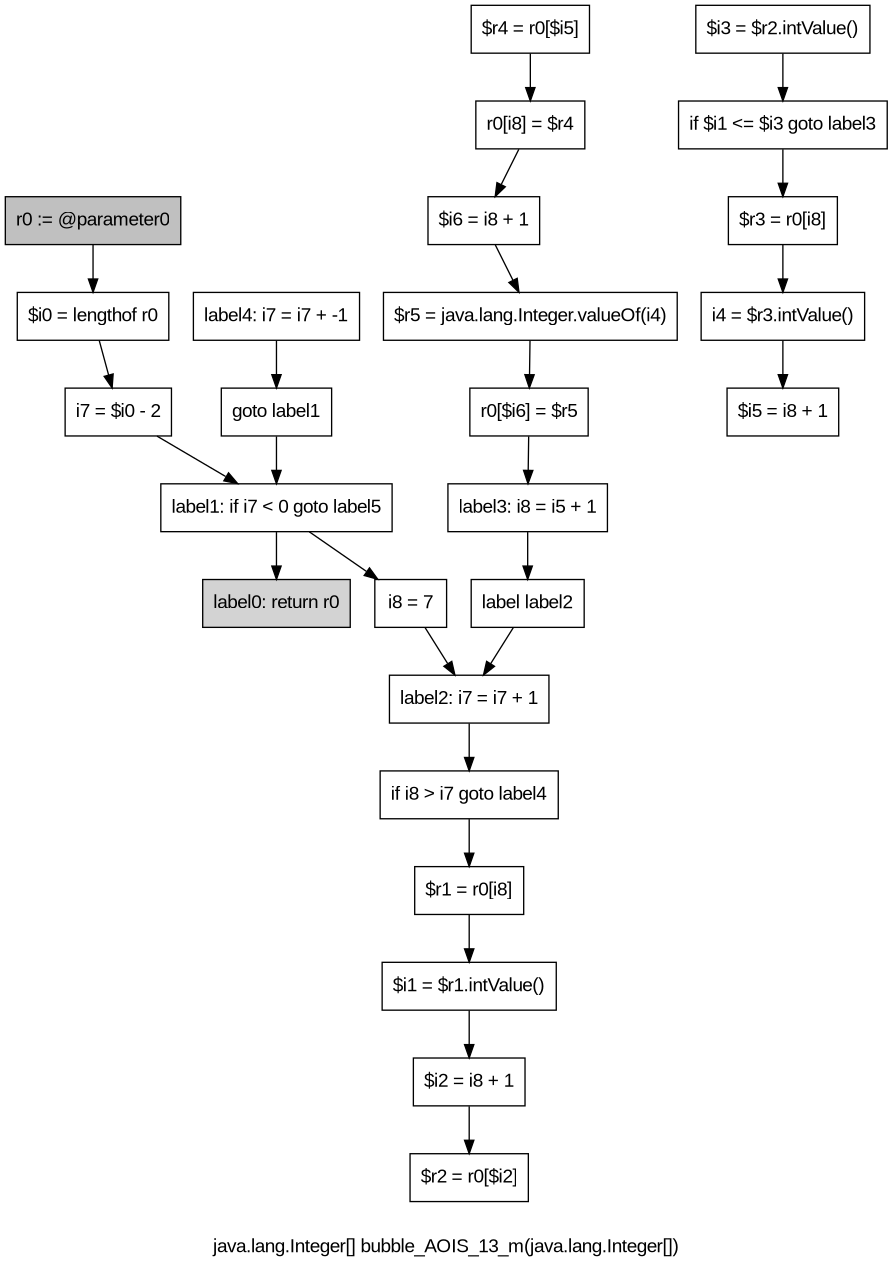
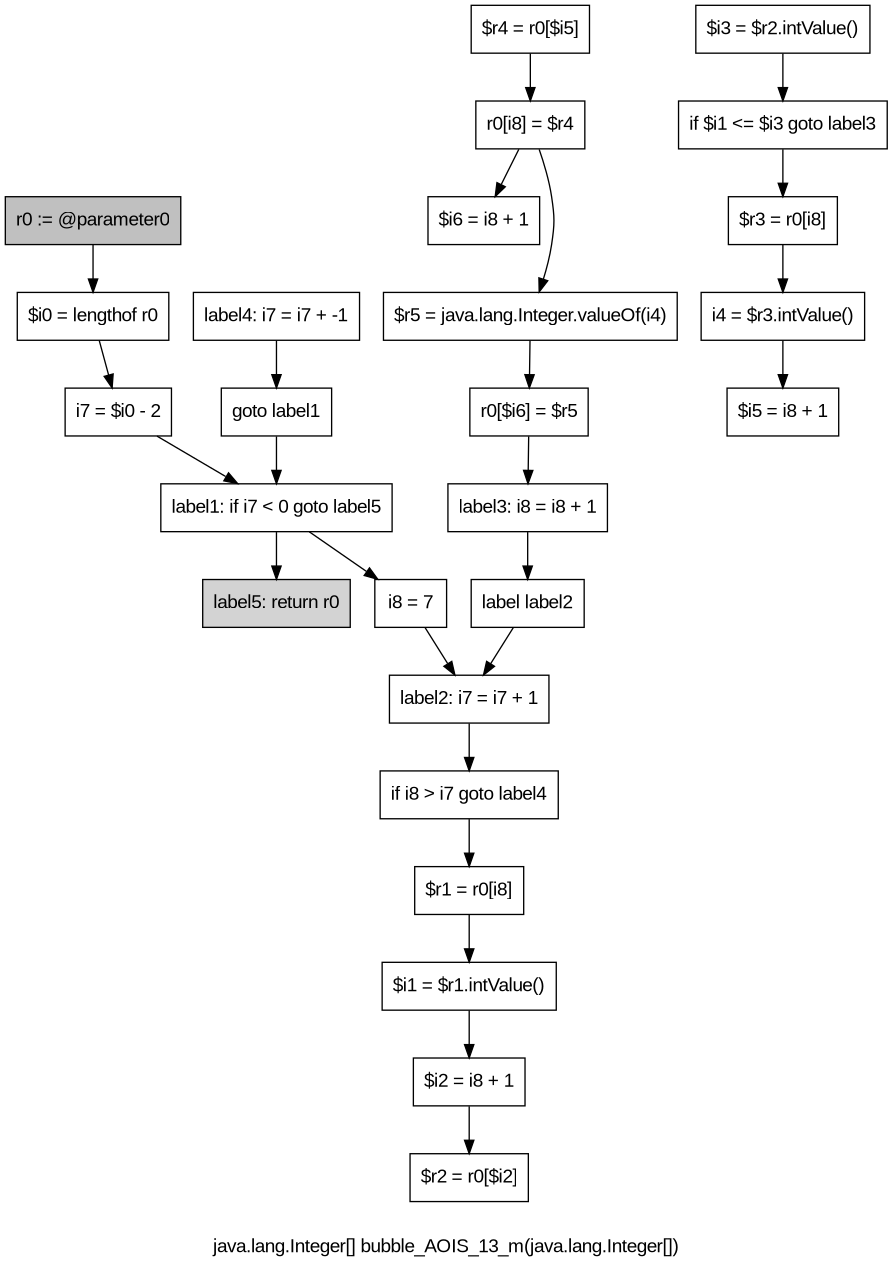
(504, 263) -> (554, 214)
(528, 508) -> (528, 508)
(276, 603) -> (276, 603)
